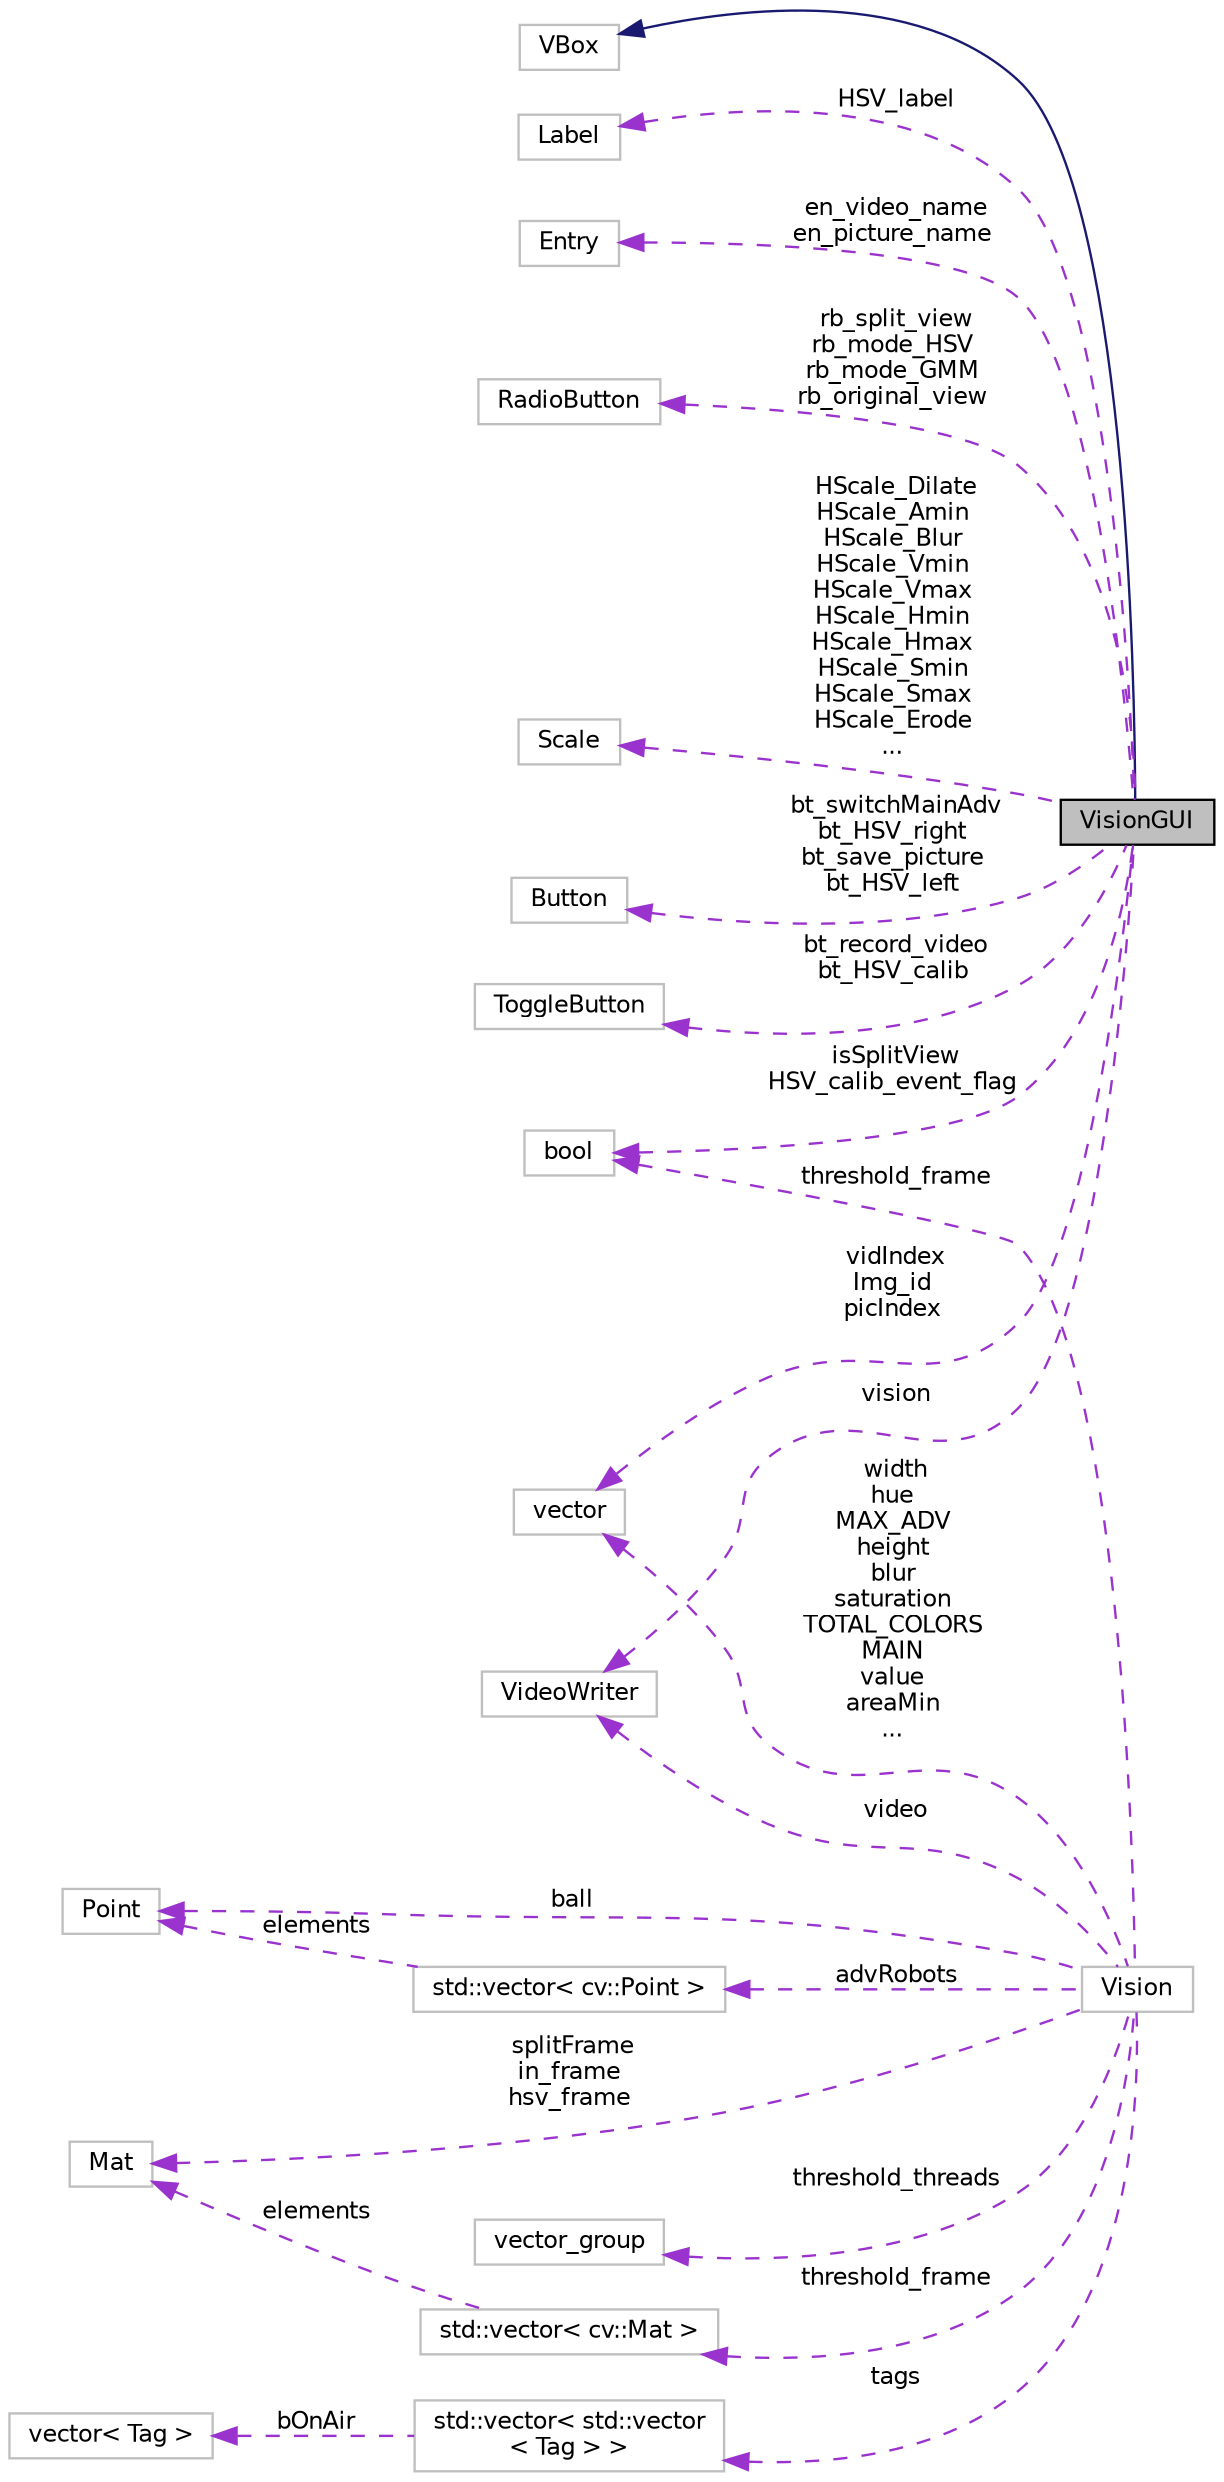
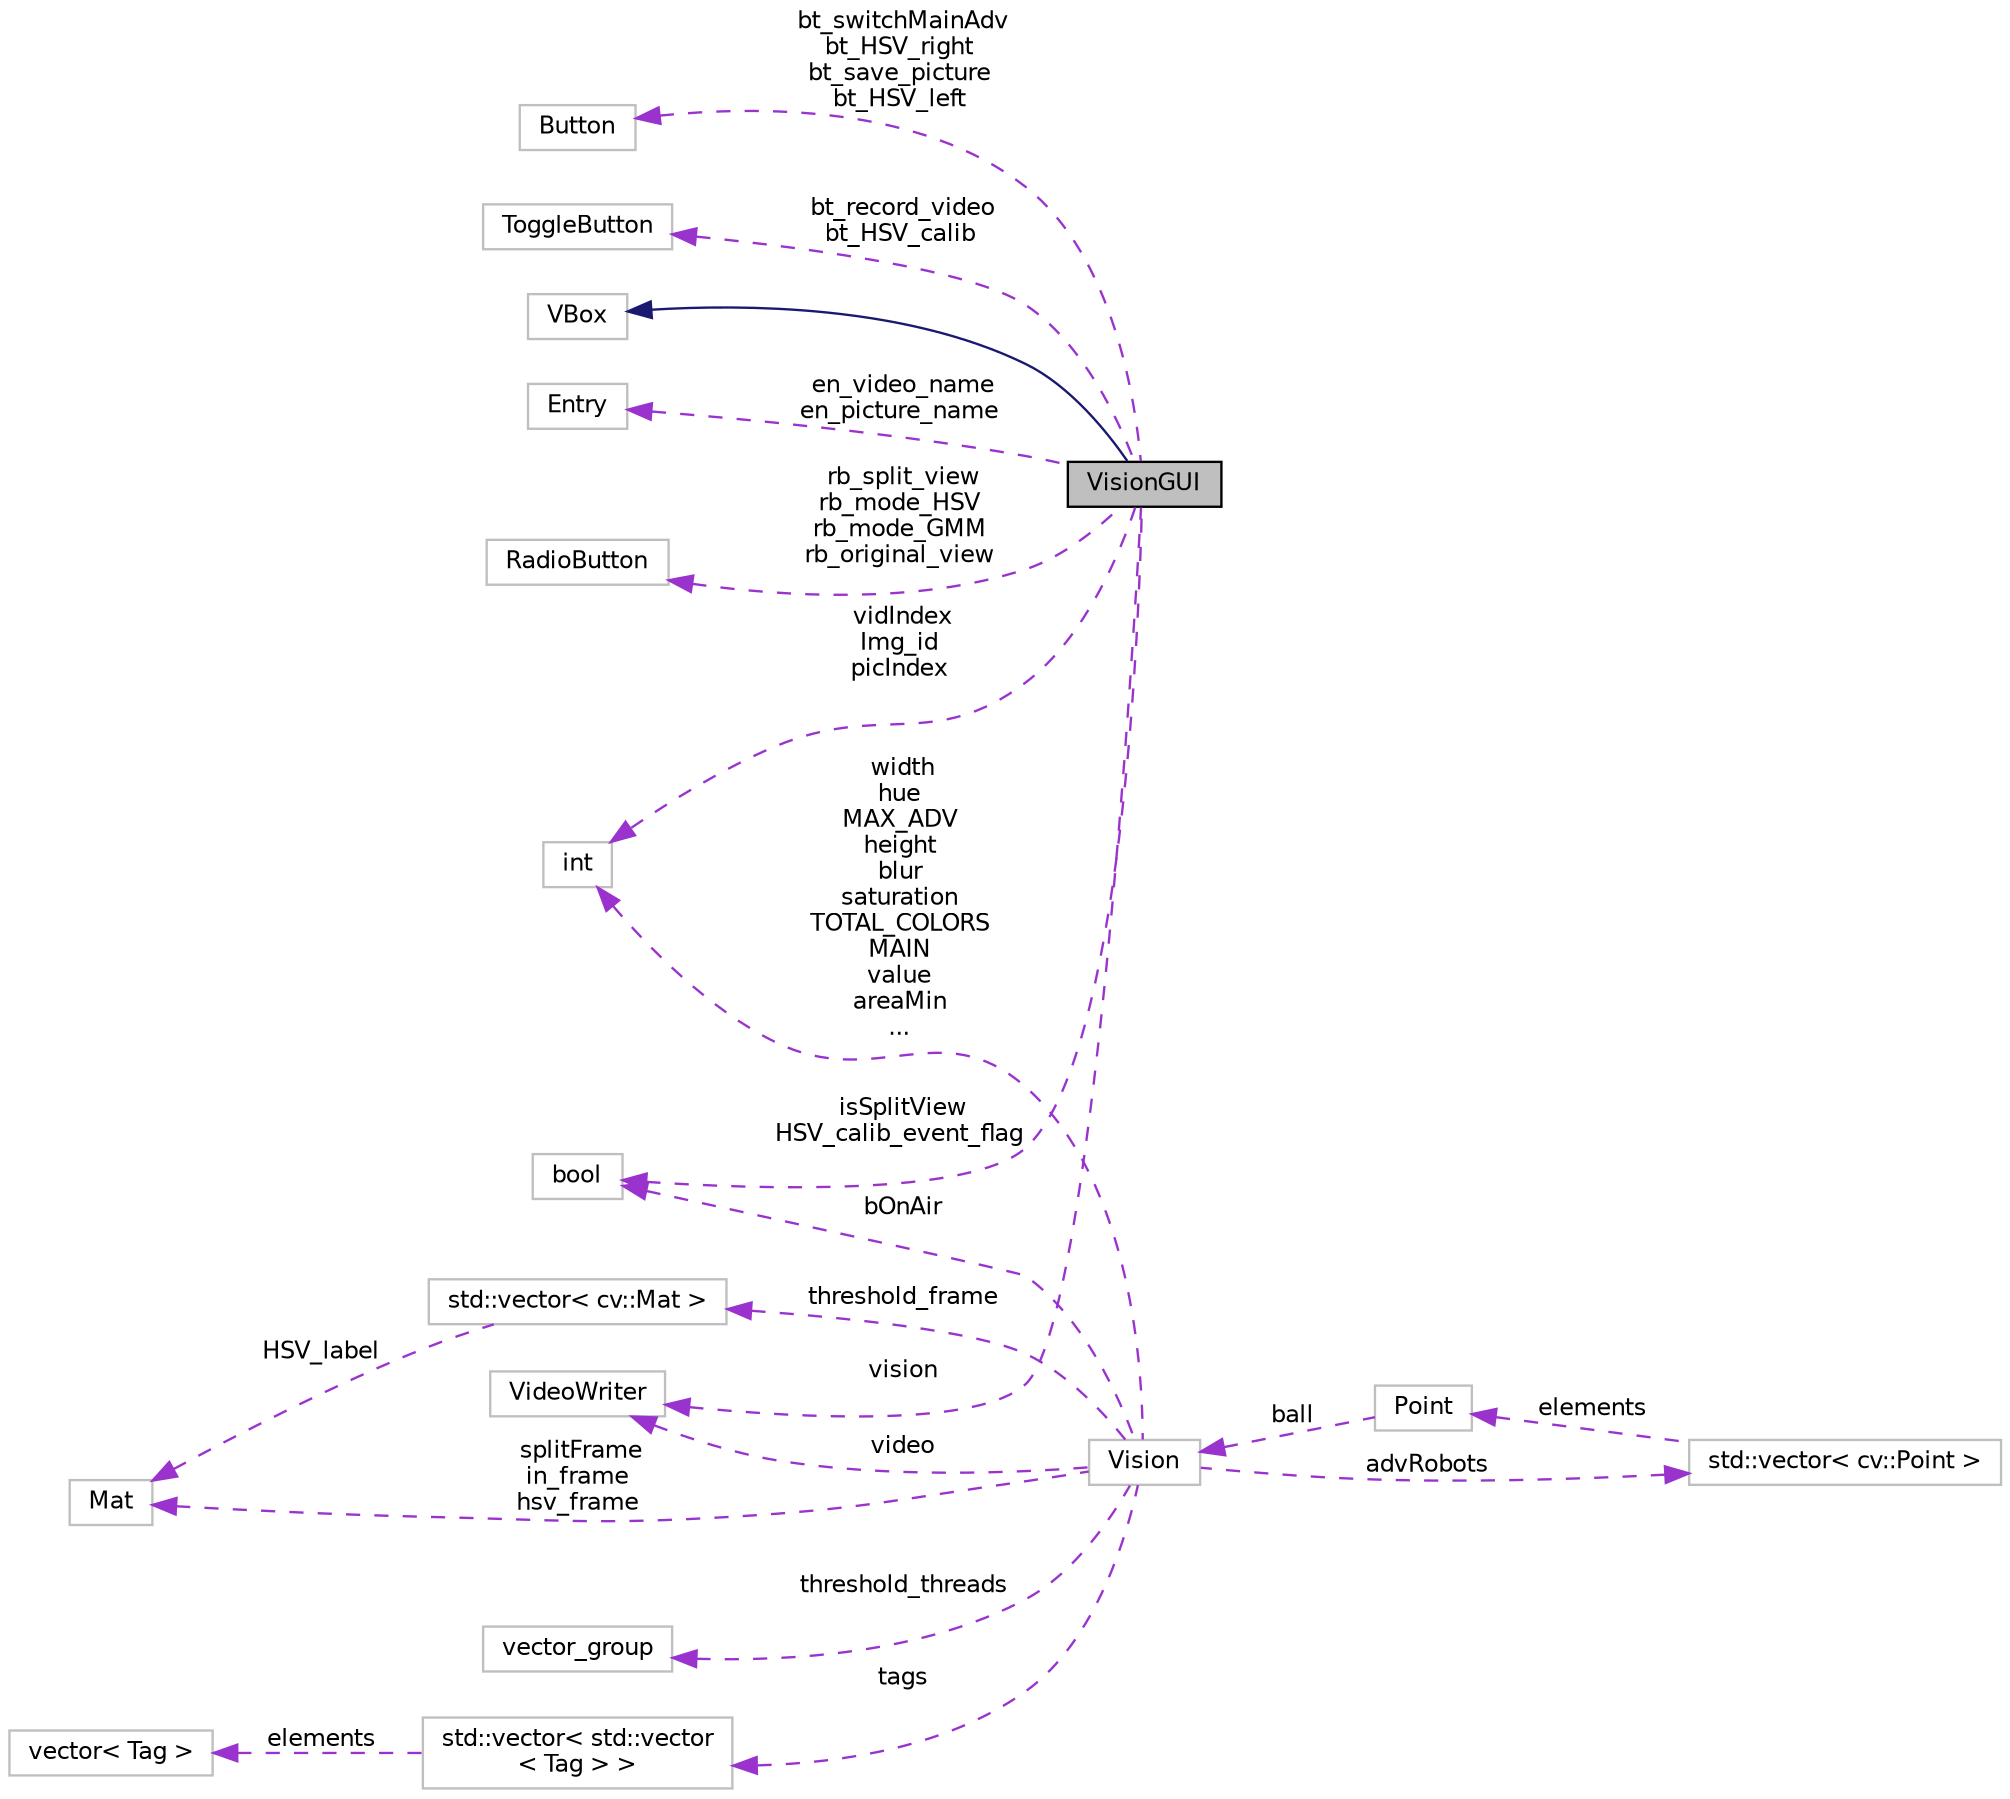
(569, 137) -> none
(569, 742) -> none
(893, 1178) -> (900, 1208)
(569, 1512) -> (578, 865)
(634, 1917) -> (1299, 1432)
(313, 2212) -> (318, 1353)
(313, 2423) -> (318, 1740)
